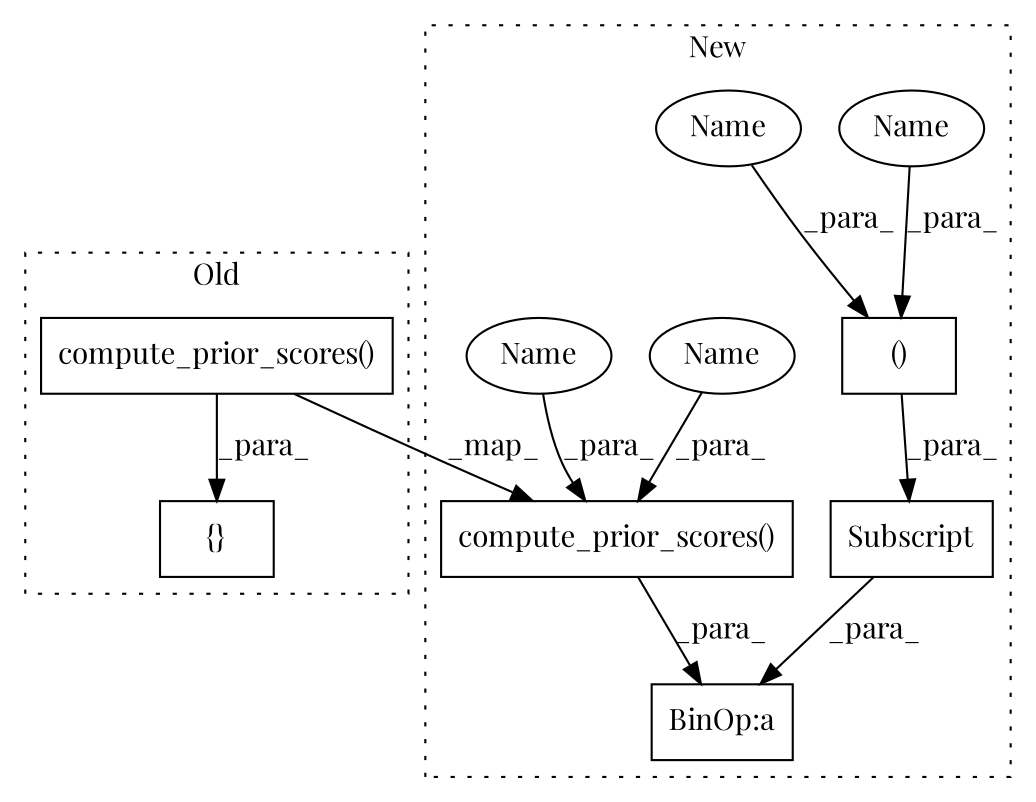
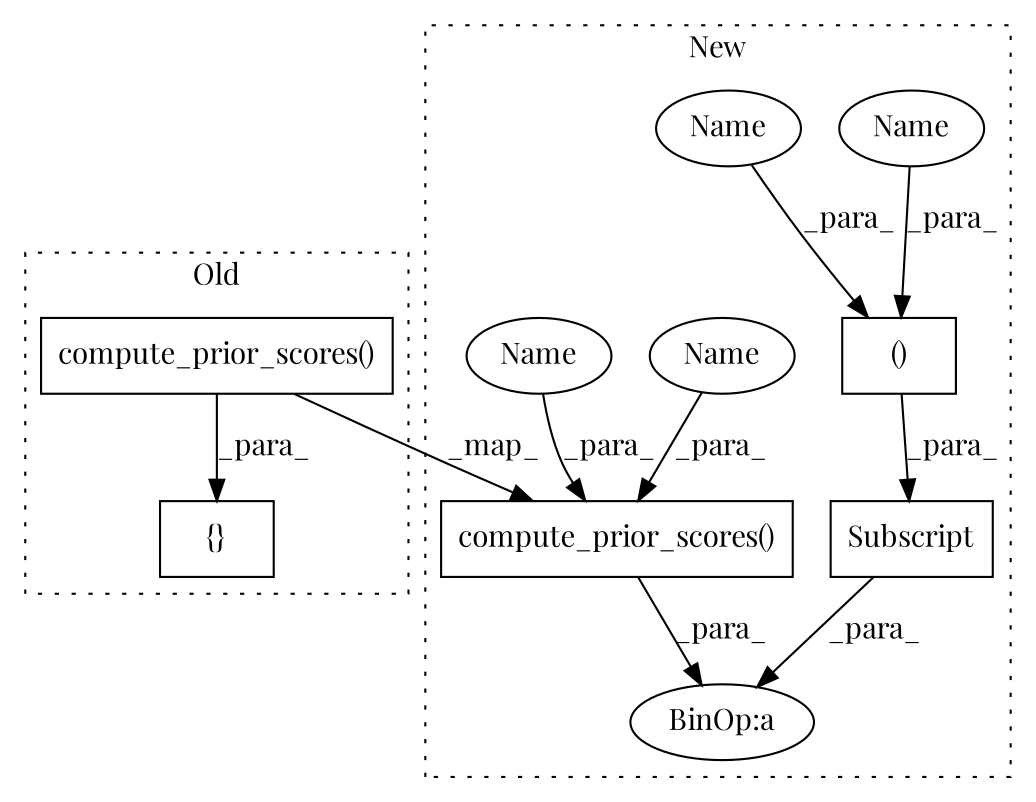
(722, 722) -> (722, 722)
